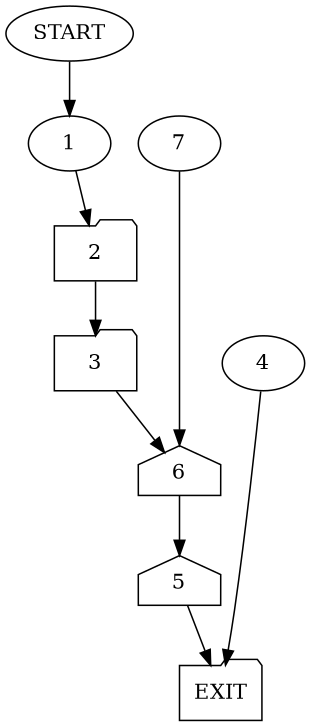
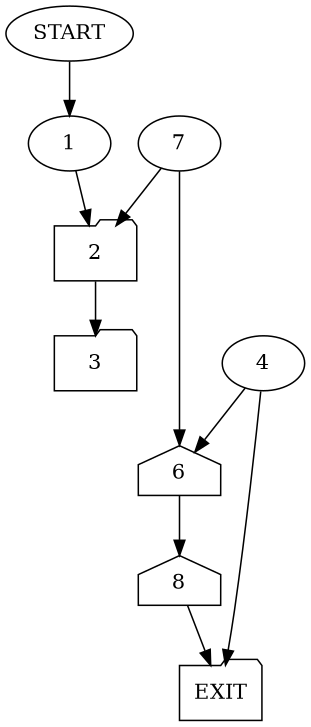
none -> (143, 191)
(136, 416) -> (225, 414)
(180, 583) -> (180, 583)
